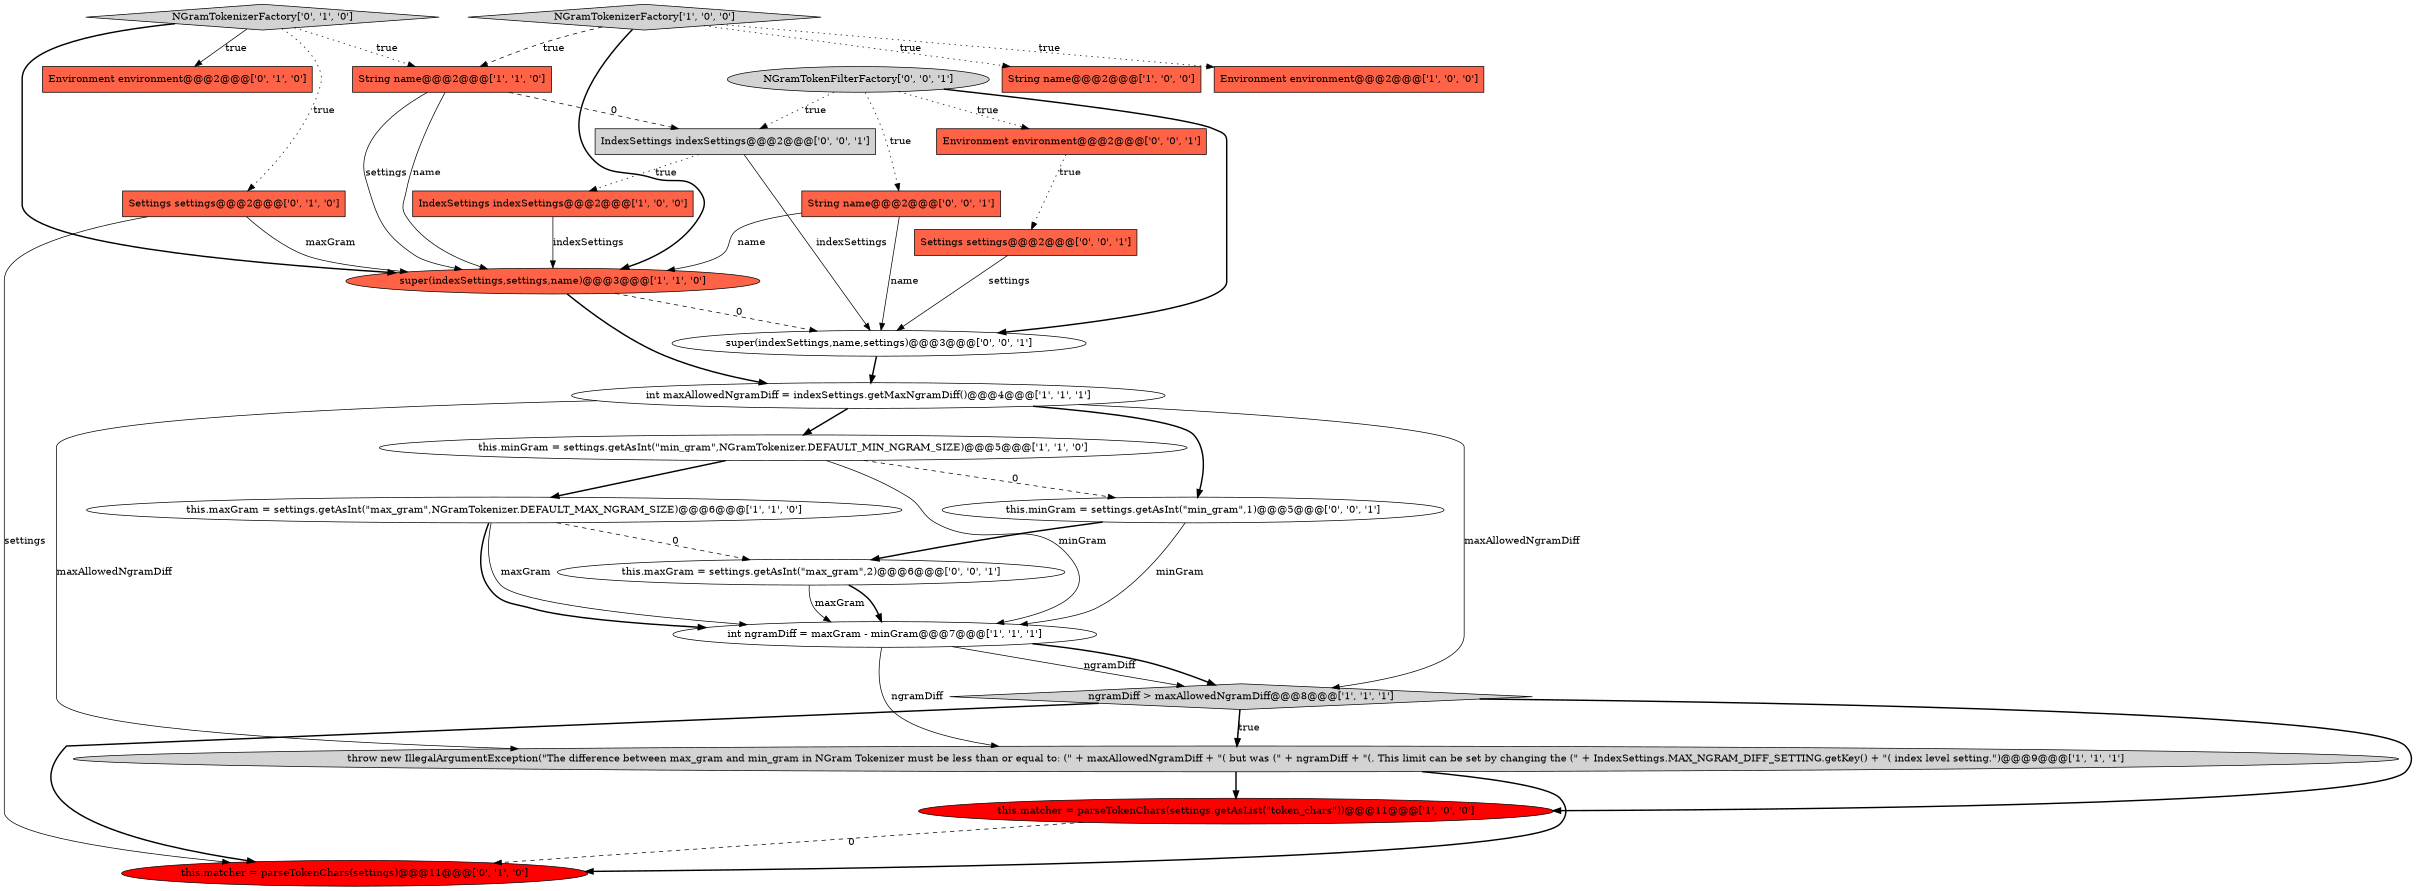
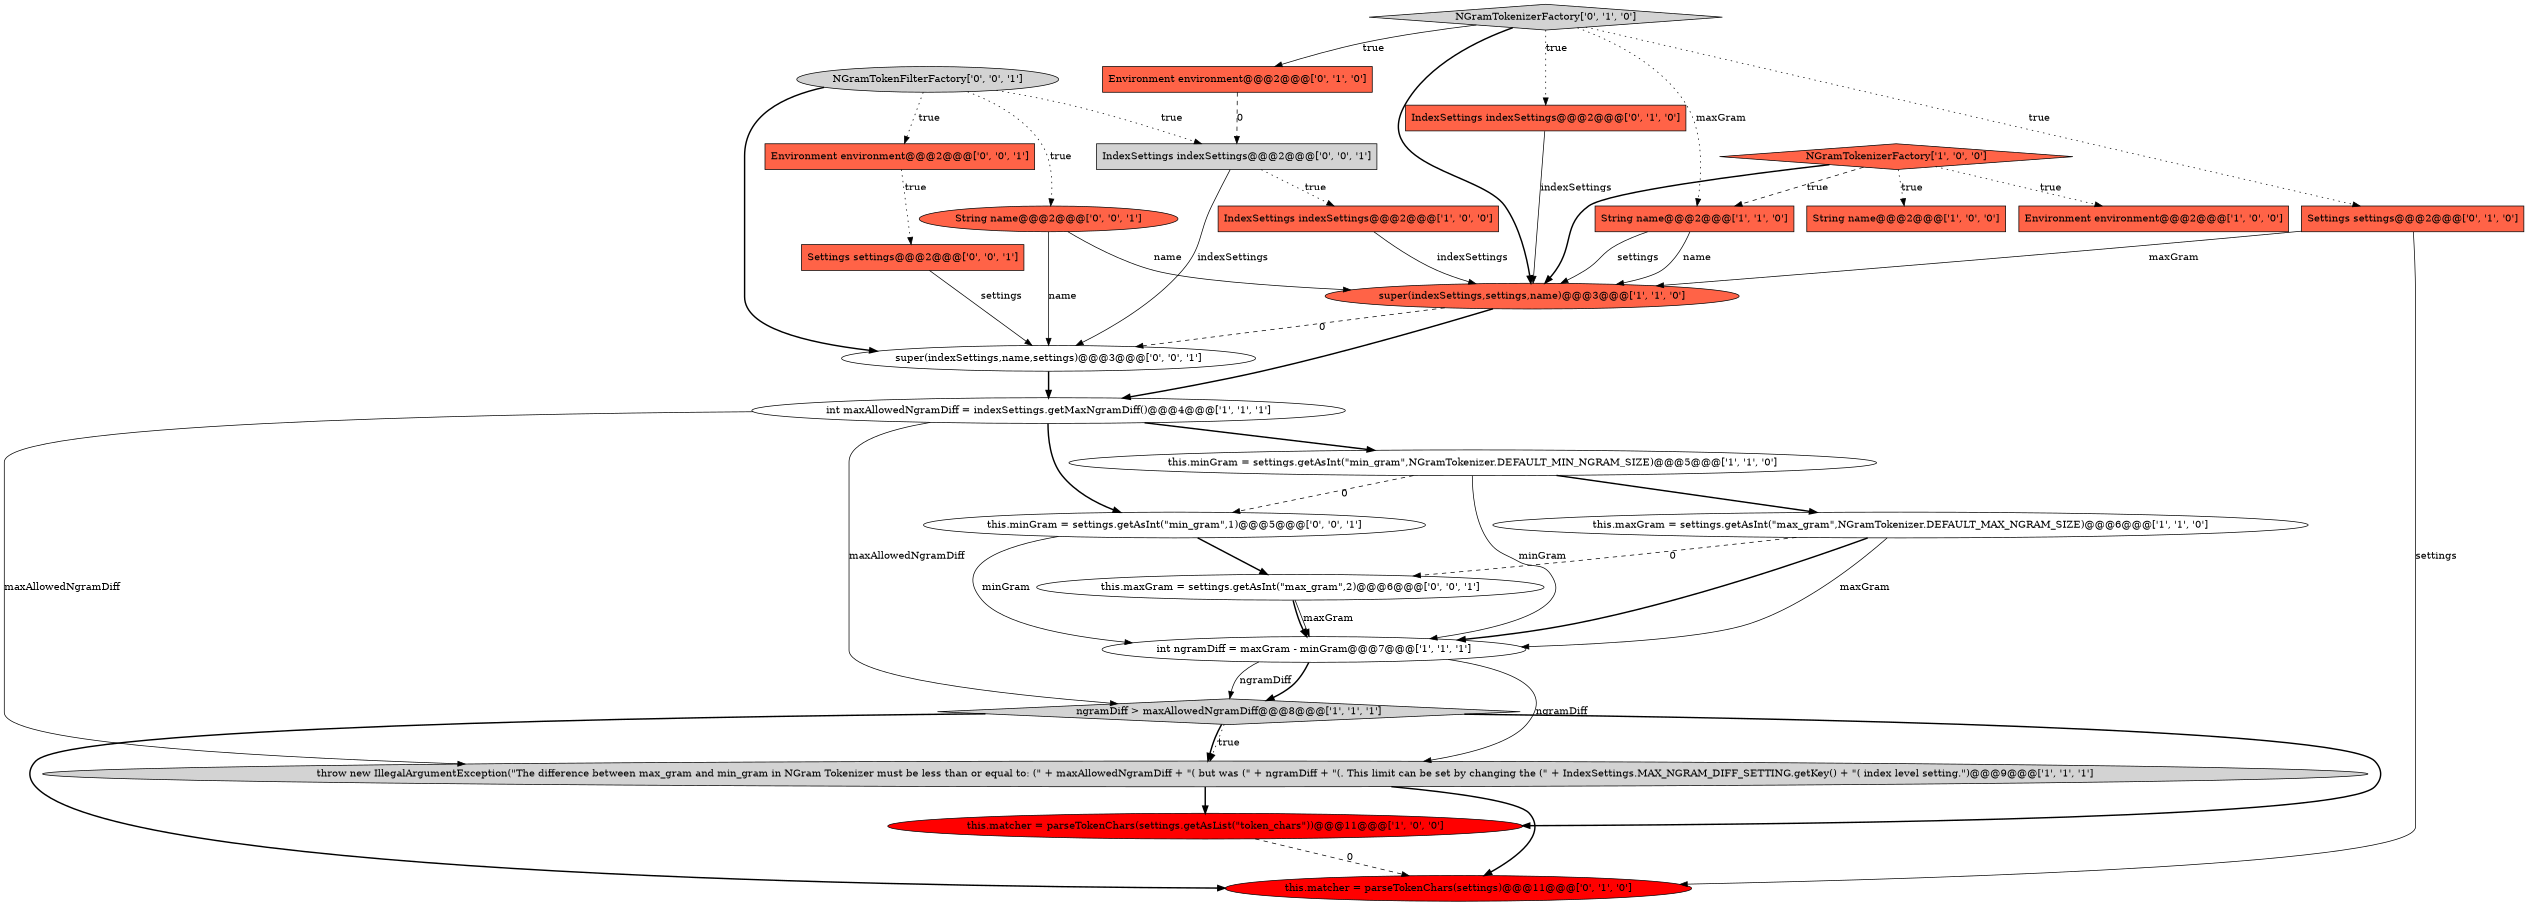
(644, 17) -> (1896, 157)
(387, 48) -> (1721, 118)
(590, 110) -> (1237, 114)
none -> (1546, 118)
(901, 204) -> (1049, 219)
